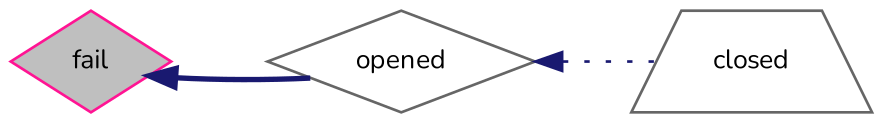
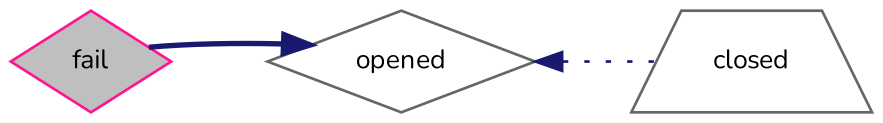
(243, 80) -> (216, 44)
